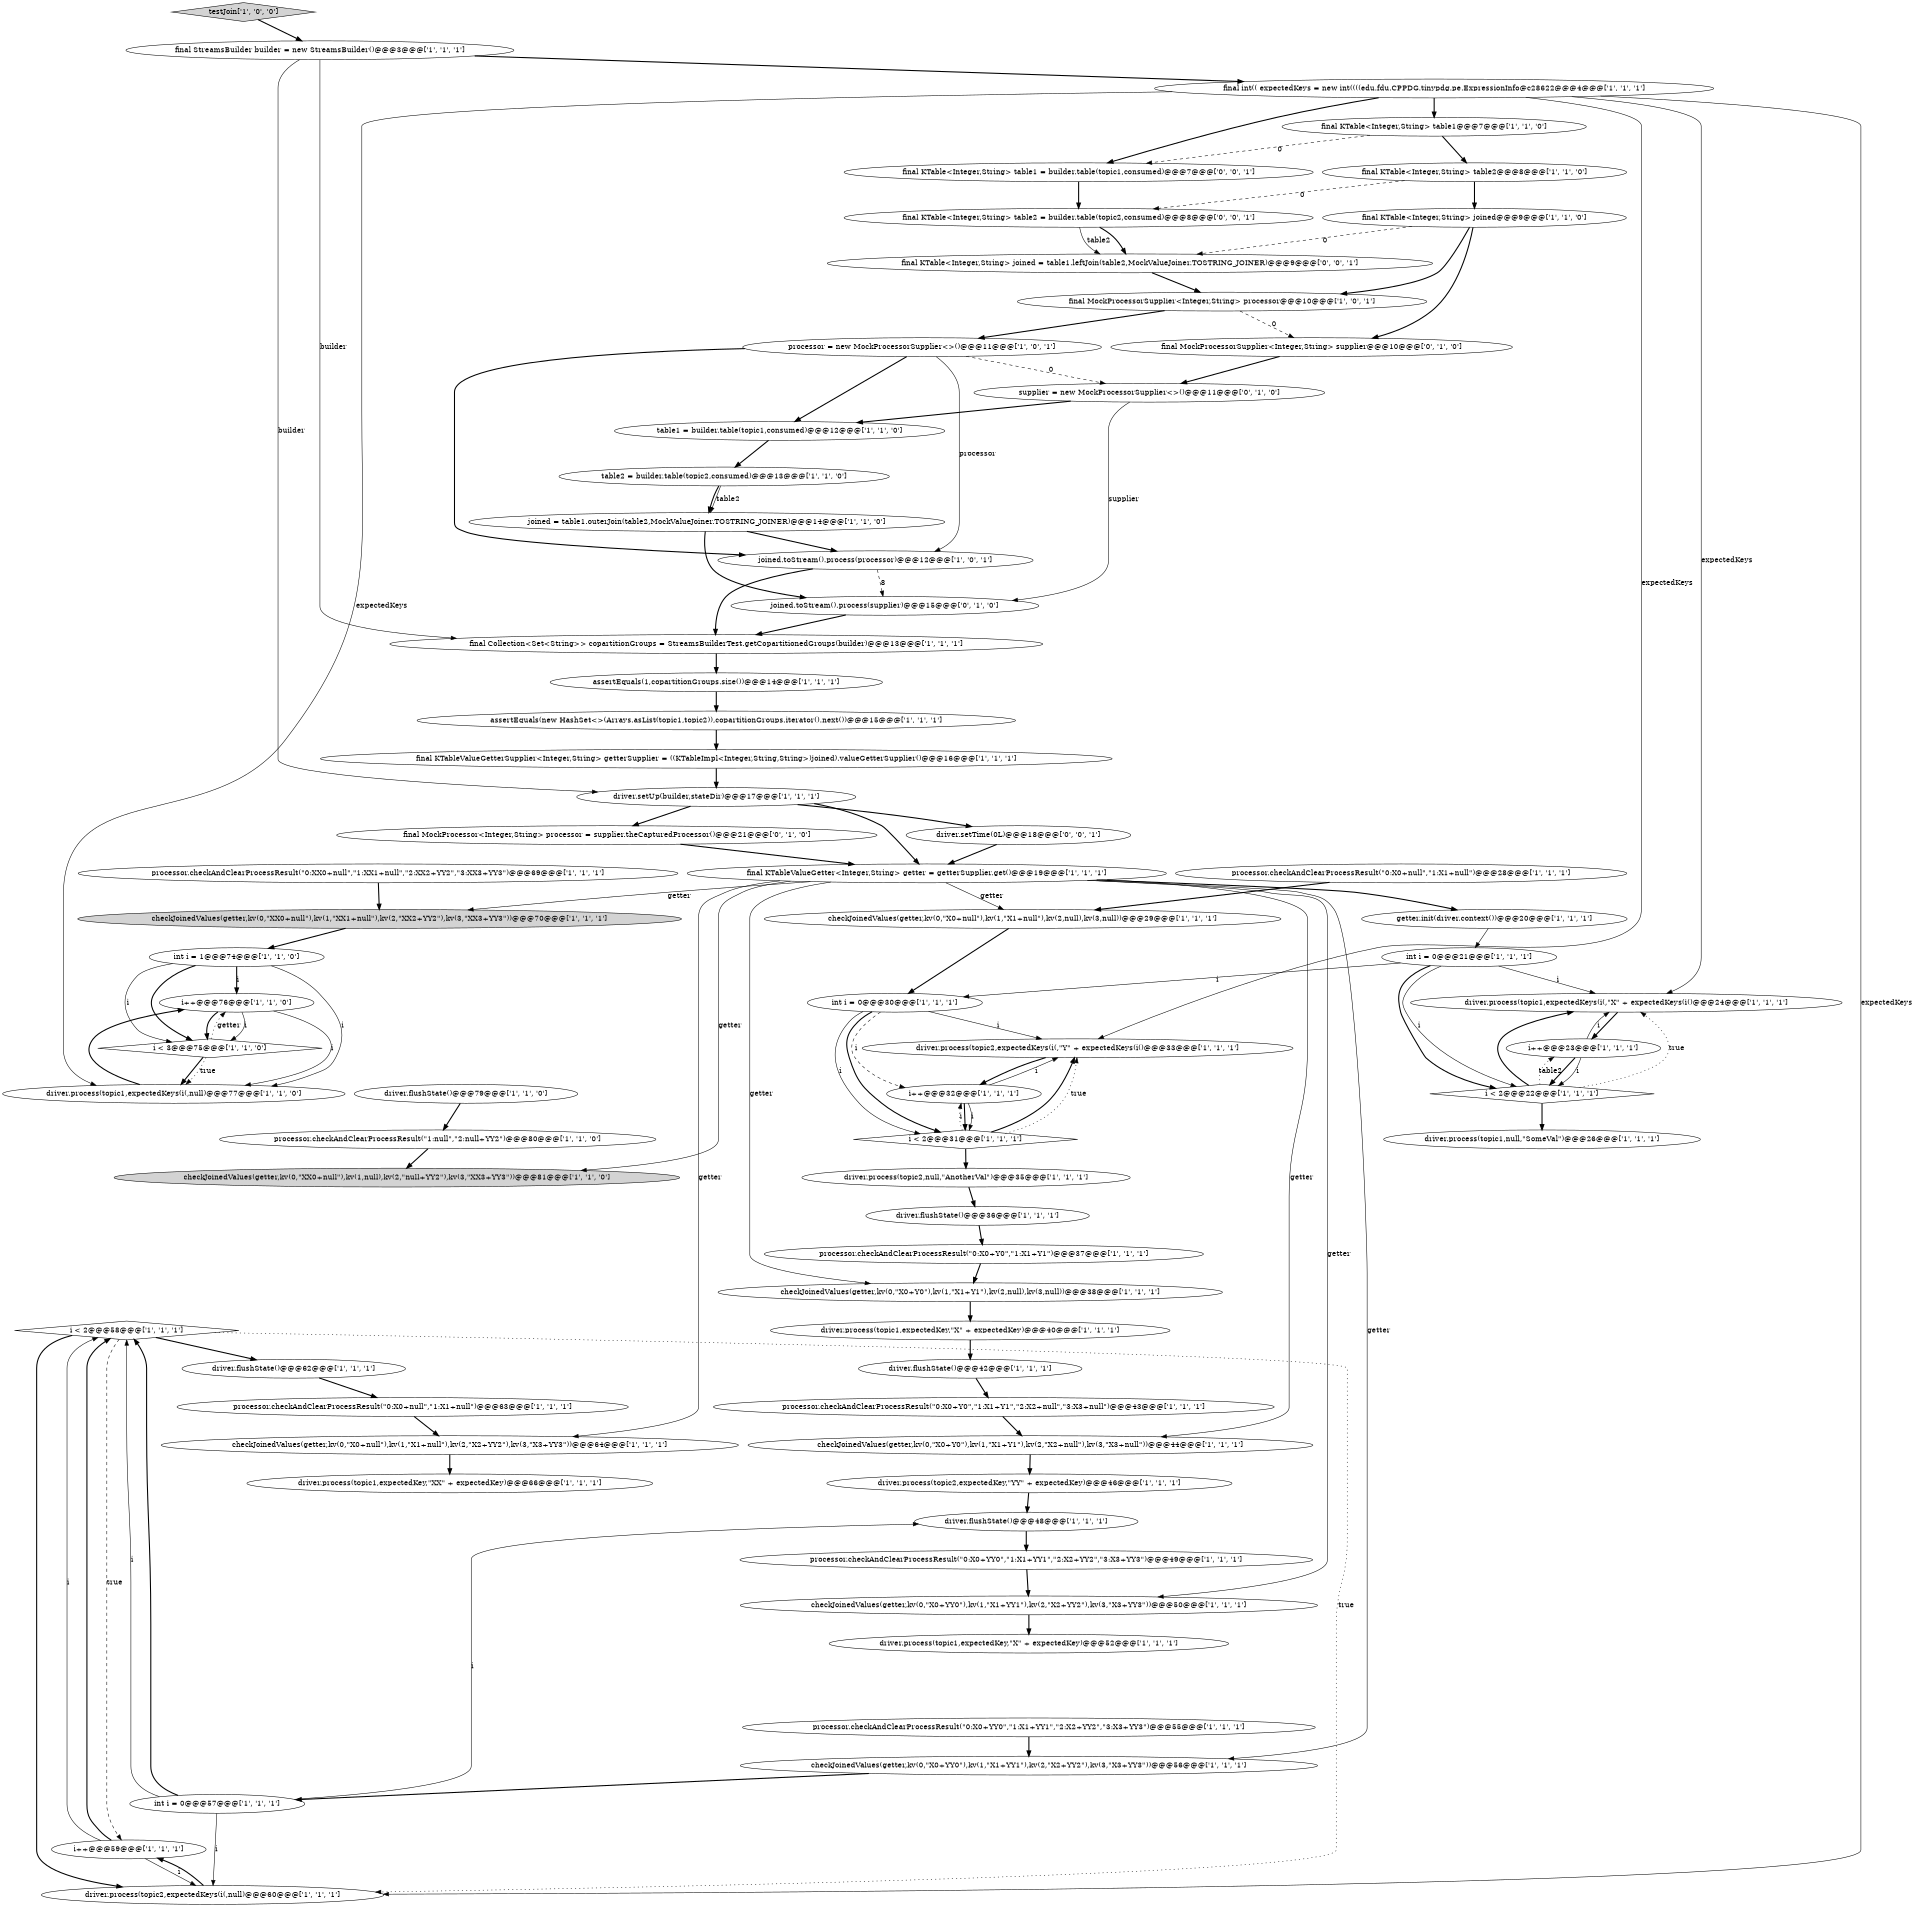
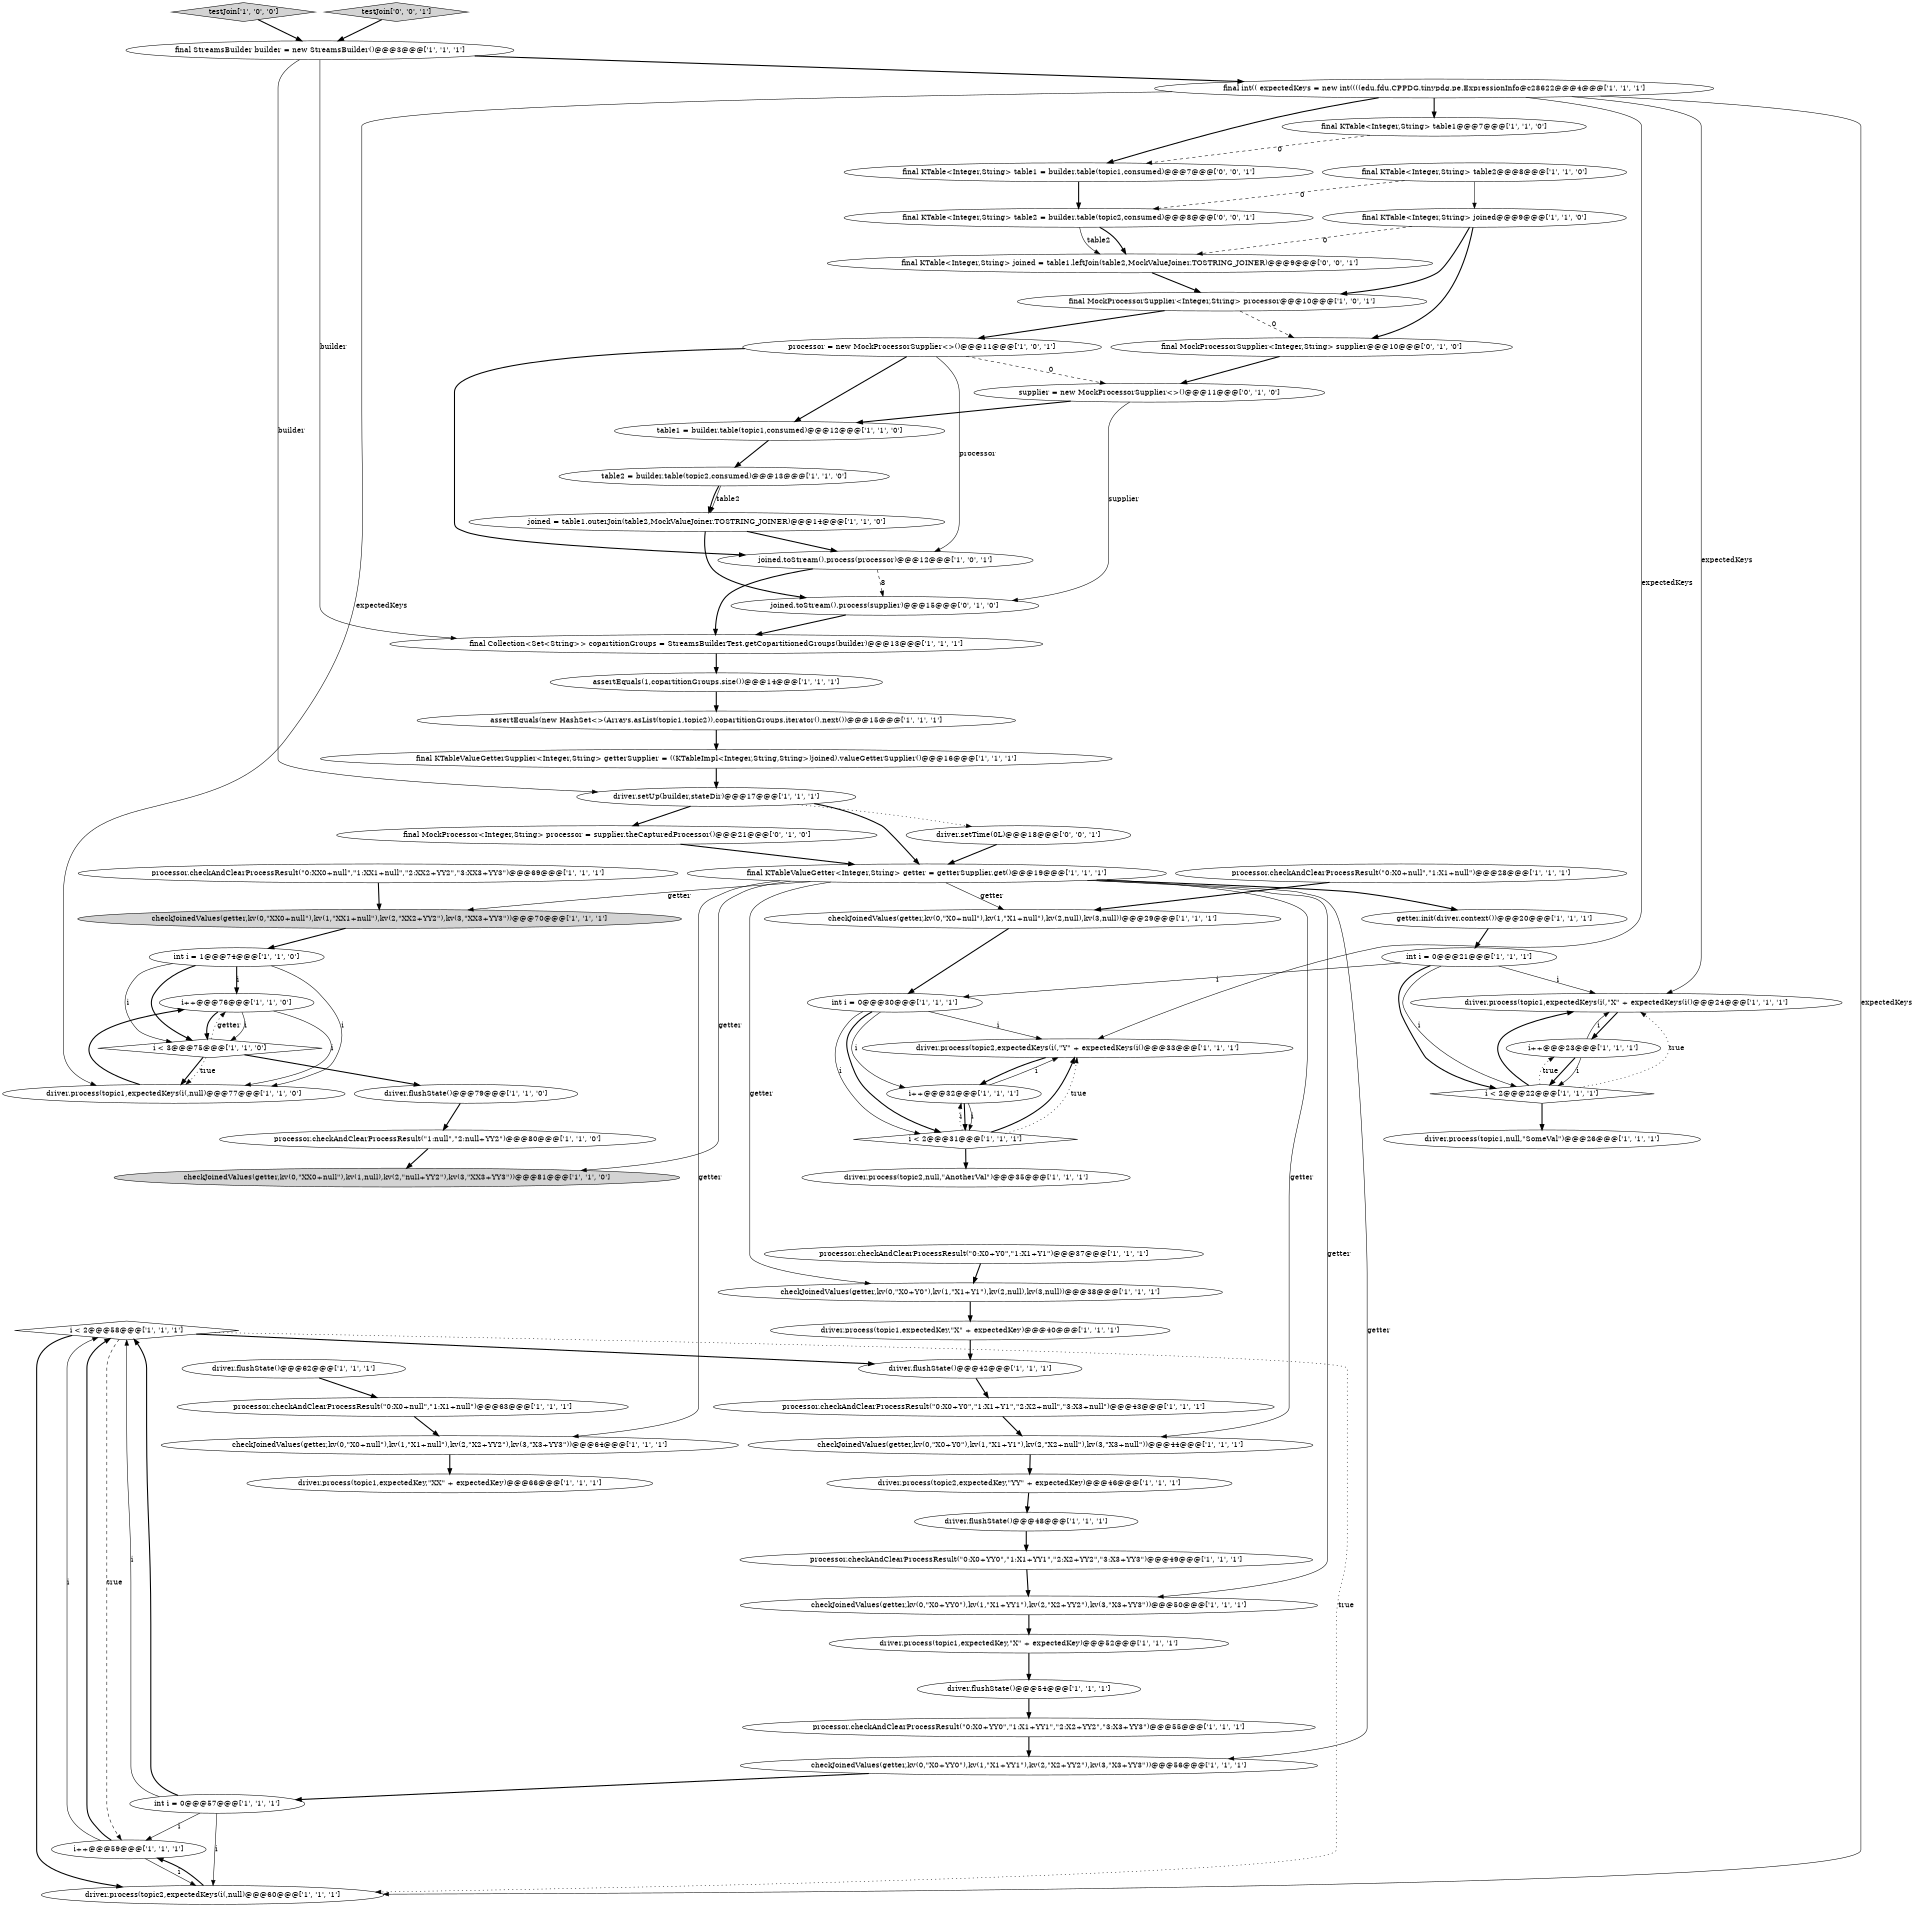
none -> (396, 12)
(1453, 147) -> none
(1474, 192) -> (1474, 192)
(882, 814) -> (882, 814)
(1483, 936) -> (1483, 936)
(854, 1056) -> (854, 1056)
none -> (334, 1070)
(1551, 1071) -> (1551, 1071)
(978, 1216) -> none
(203, 1348) -> (532, 1349)
(497, 1549) -> (175, 1825)
none -> (1029, 1689)
